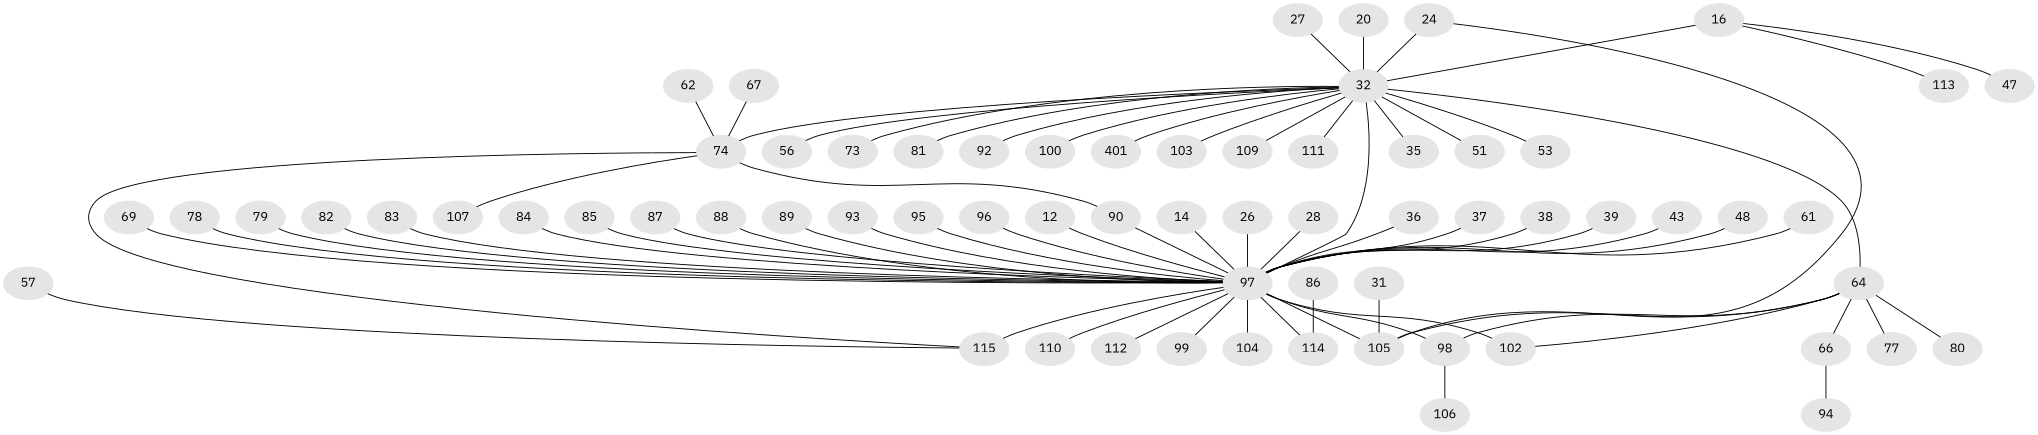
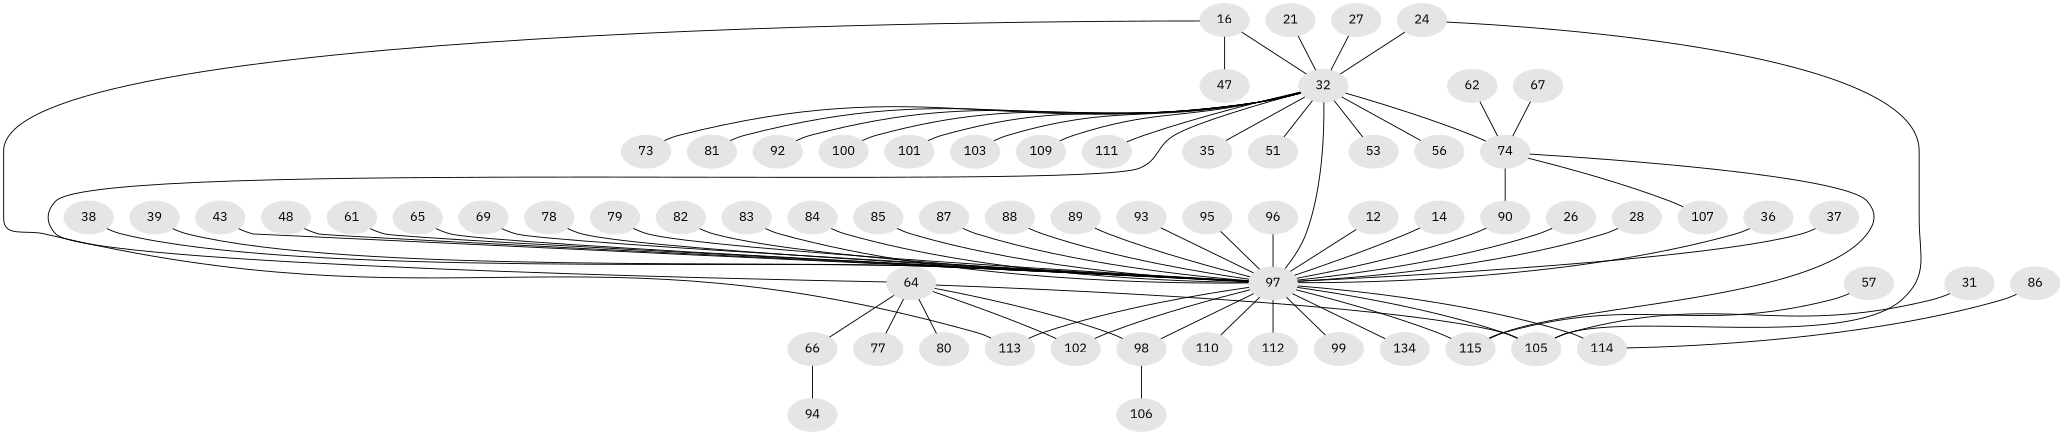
(1364, 20) -> (1290, 20)
(1116, 152) -> (909, 152)
none -> (418, 218)
none -> (1137, 307)
(1247, 349) -> (1405, 349)
